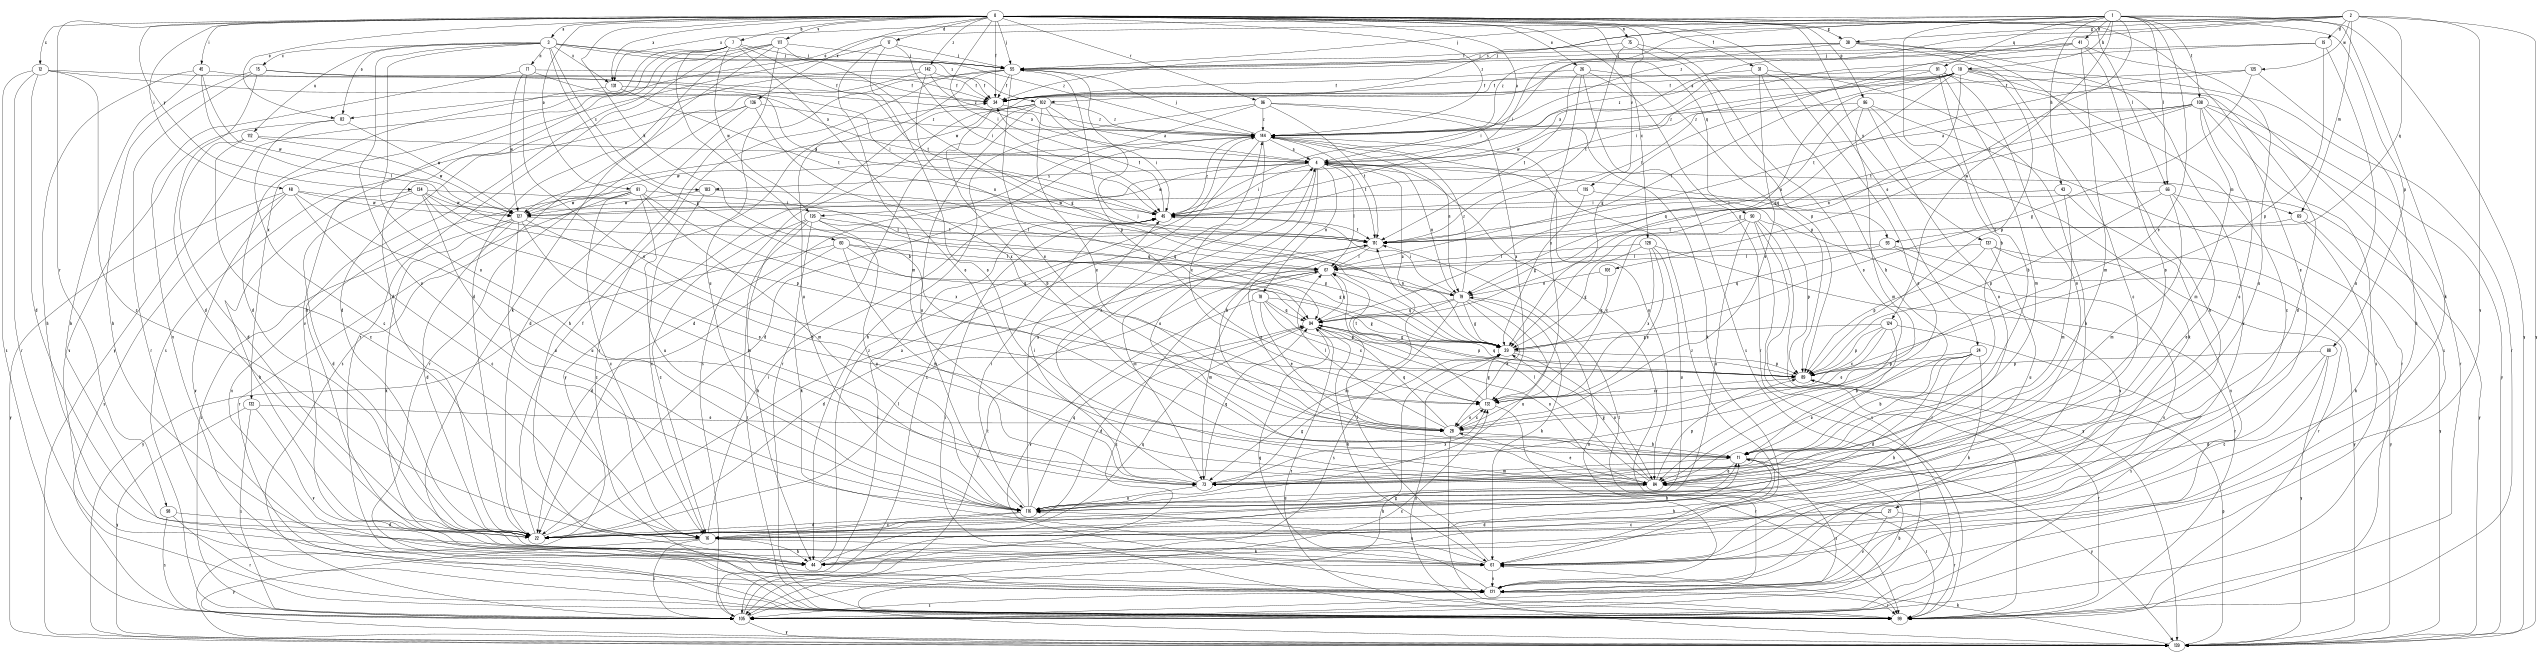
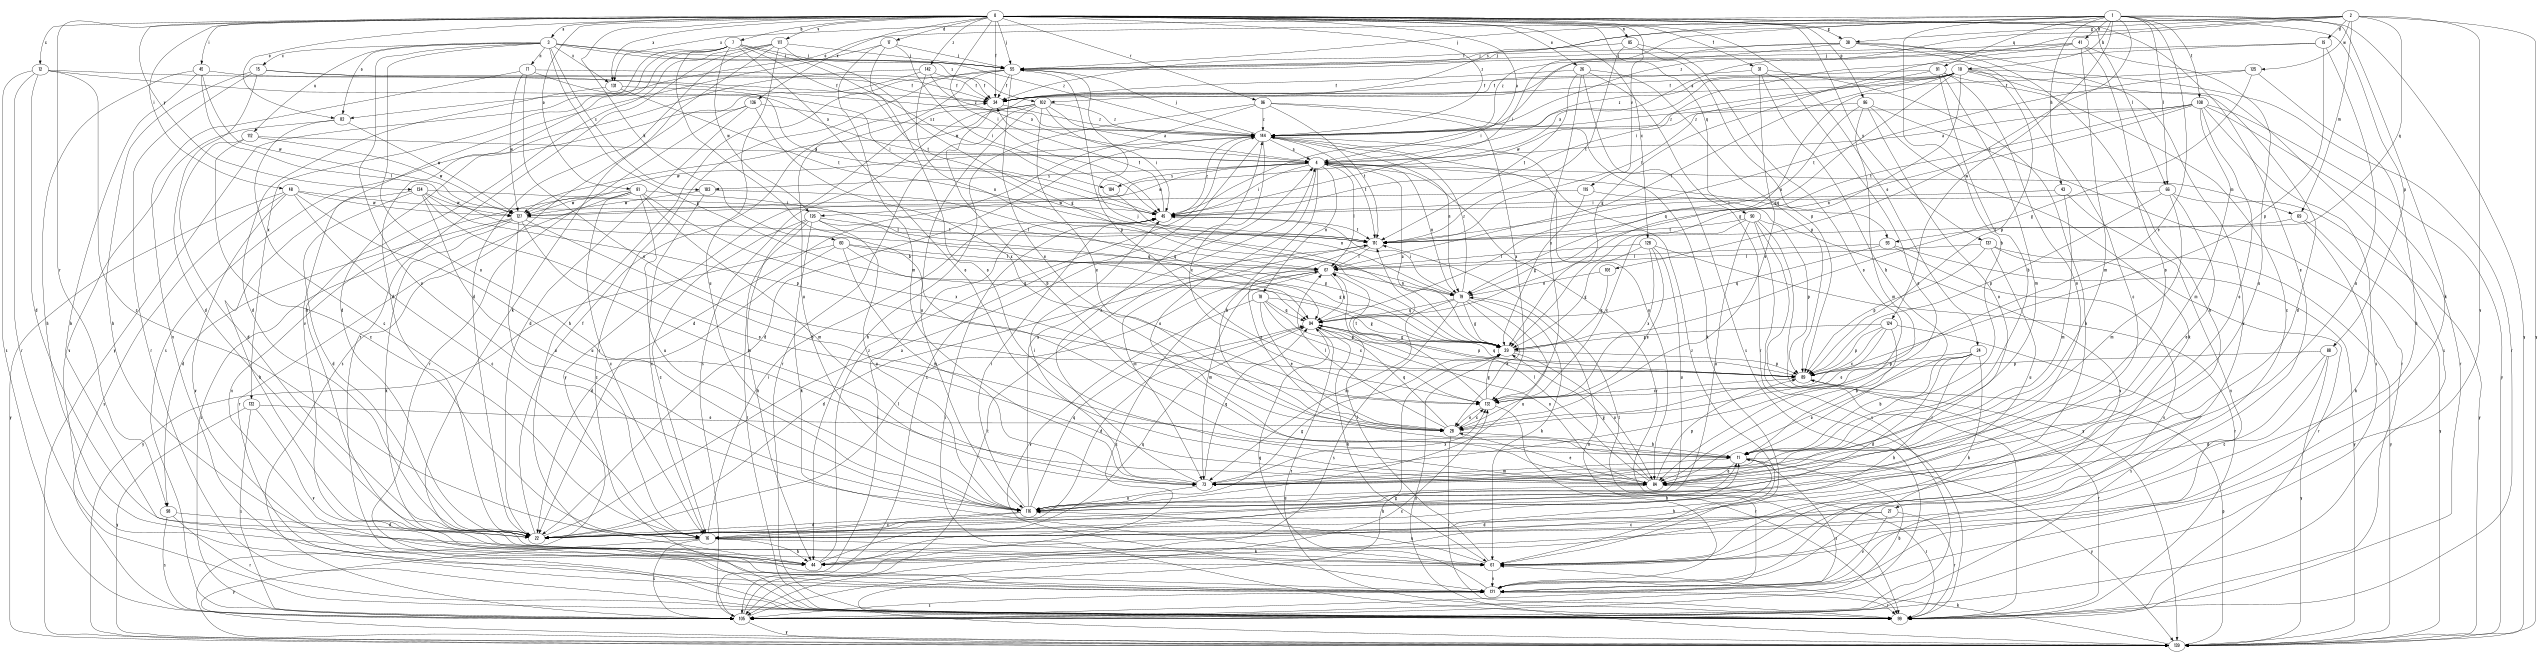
(1630, 43) -> (1630, 43)
none -> (1111, 190)
(425, 376) -> (267, 293)
